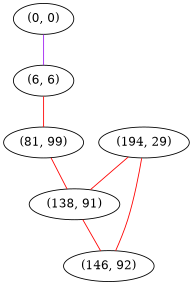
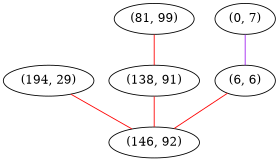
(44, 19) -> (245, 19)
(44, 112) -> (201, 111)
(109, 173) -> none
